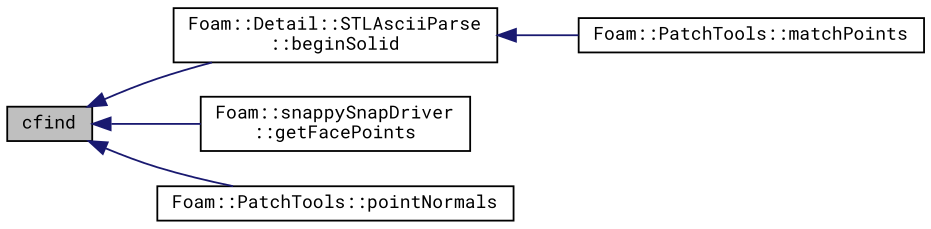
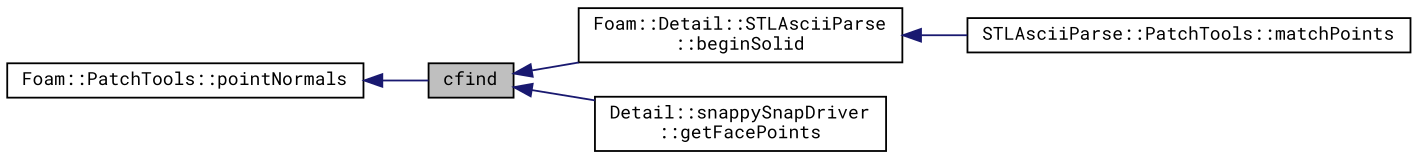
(751, 35) -> (1189, 35)
(335, 124) -> (741, 124)
(168, 170) -> (405, 80)
